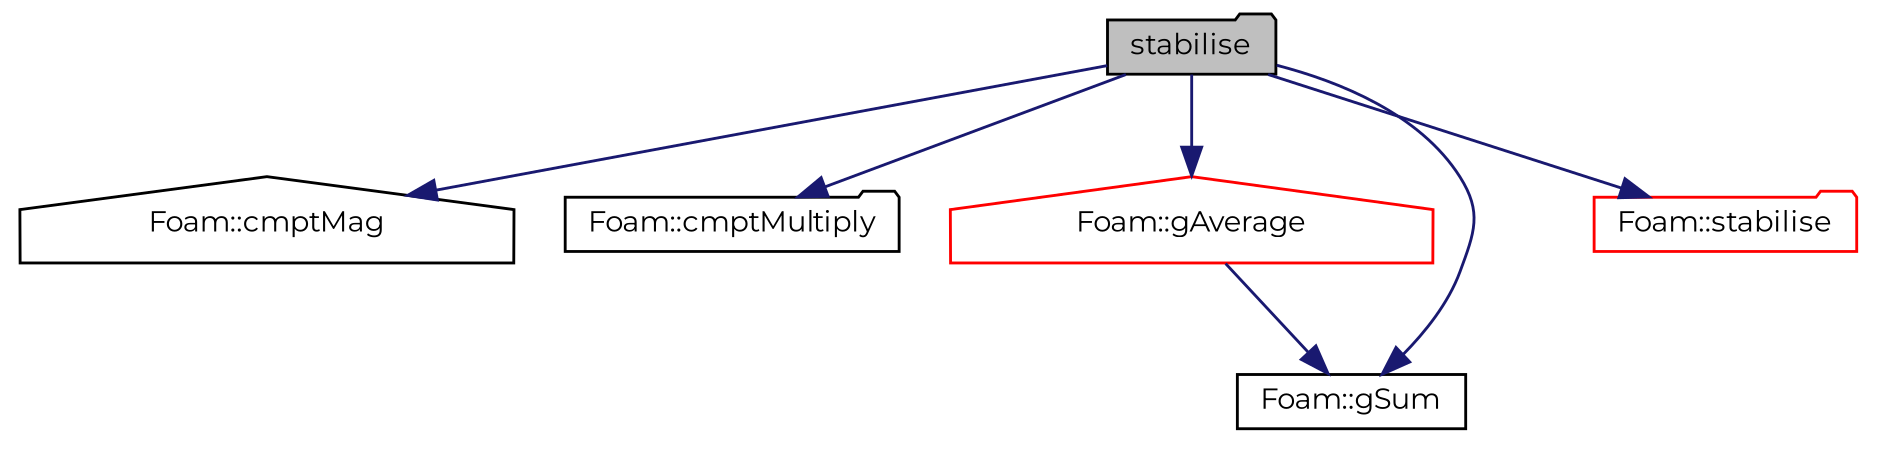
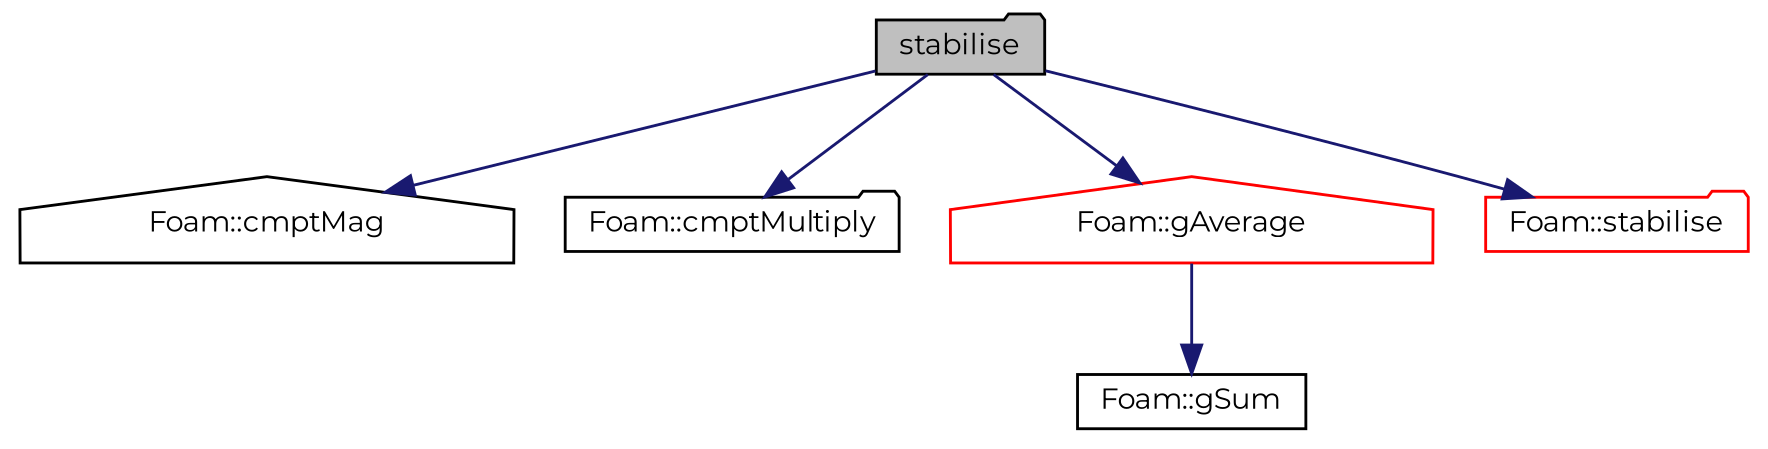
(1454, 169) -> none
